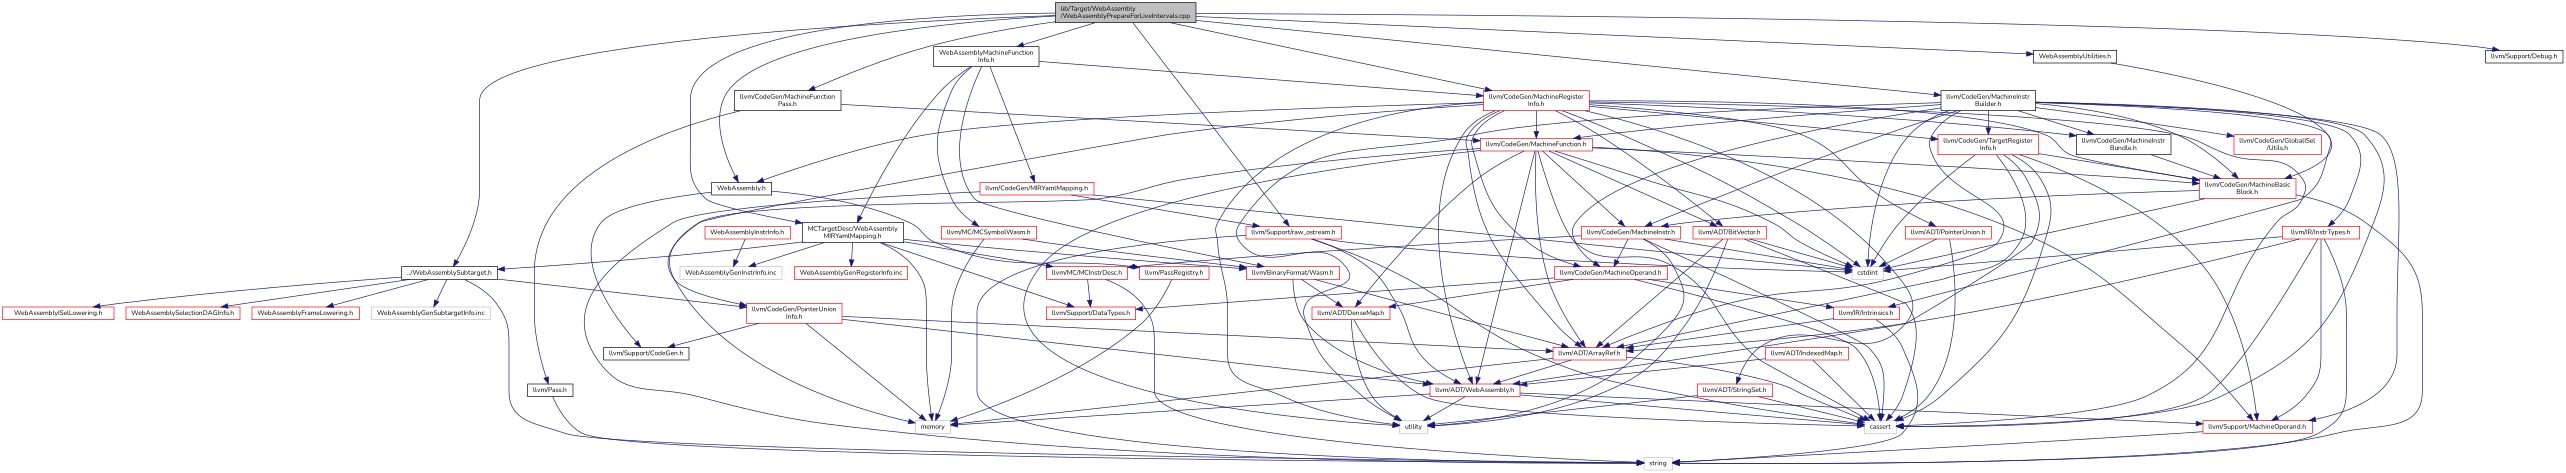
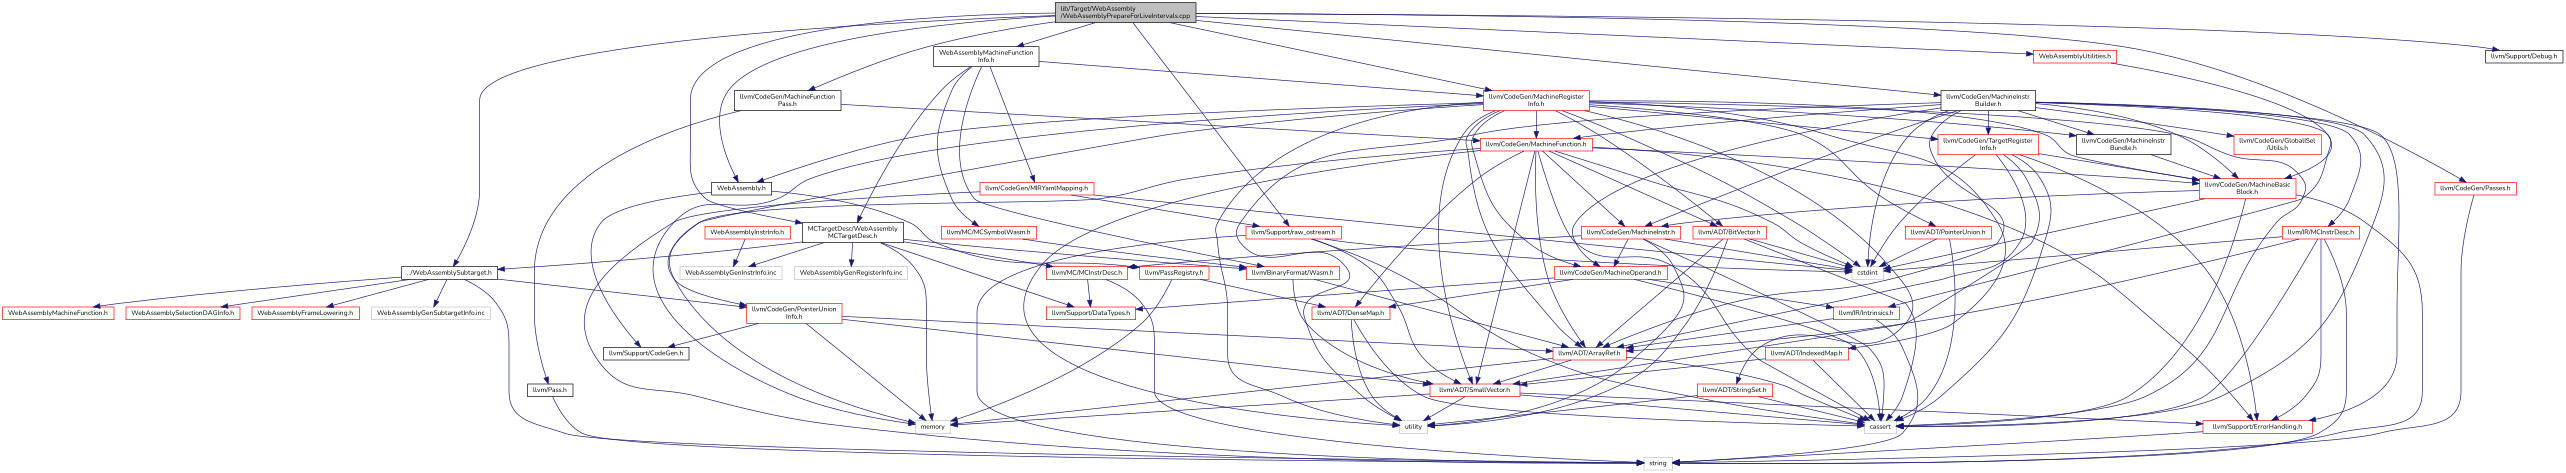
(2075, 57) -> (2075, 57)
none -> (1915, 157)
none -> (2476, 189)
(853, 233) -> (853, 233)
(2321, 233) -> (2321, 233)
(851, 273) -> (851, 273)
(1316, 289) -> (1259, 292)
(58, 313) -> (58, 313)
(952, 314) -> (918, 153)
(1475, 390) -> (1475, 390)
none -> (2131, 394)
(2258, 427) -> (2258, 427)
